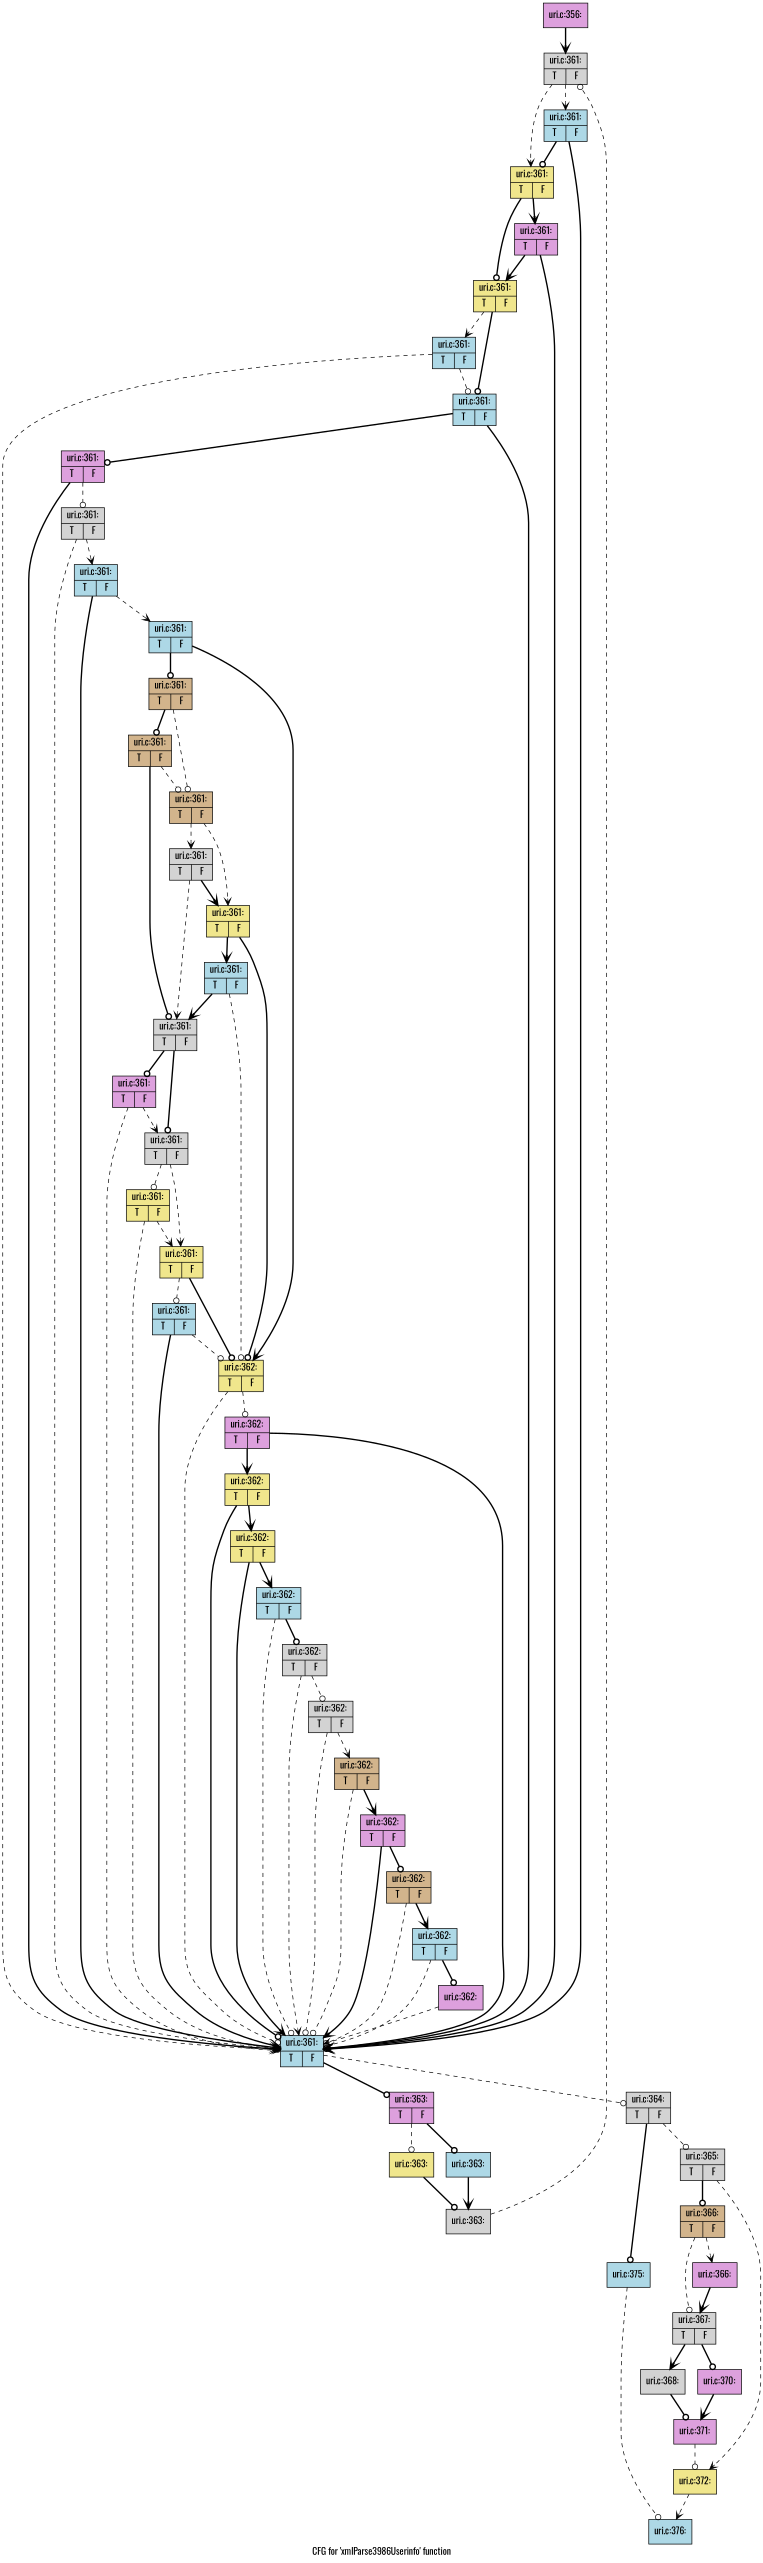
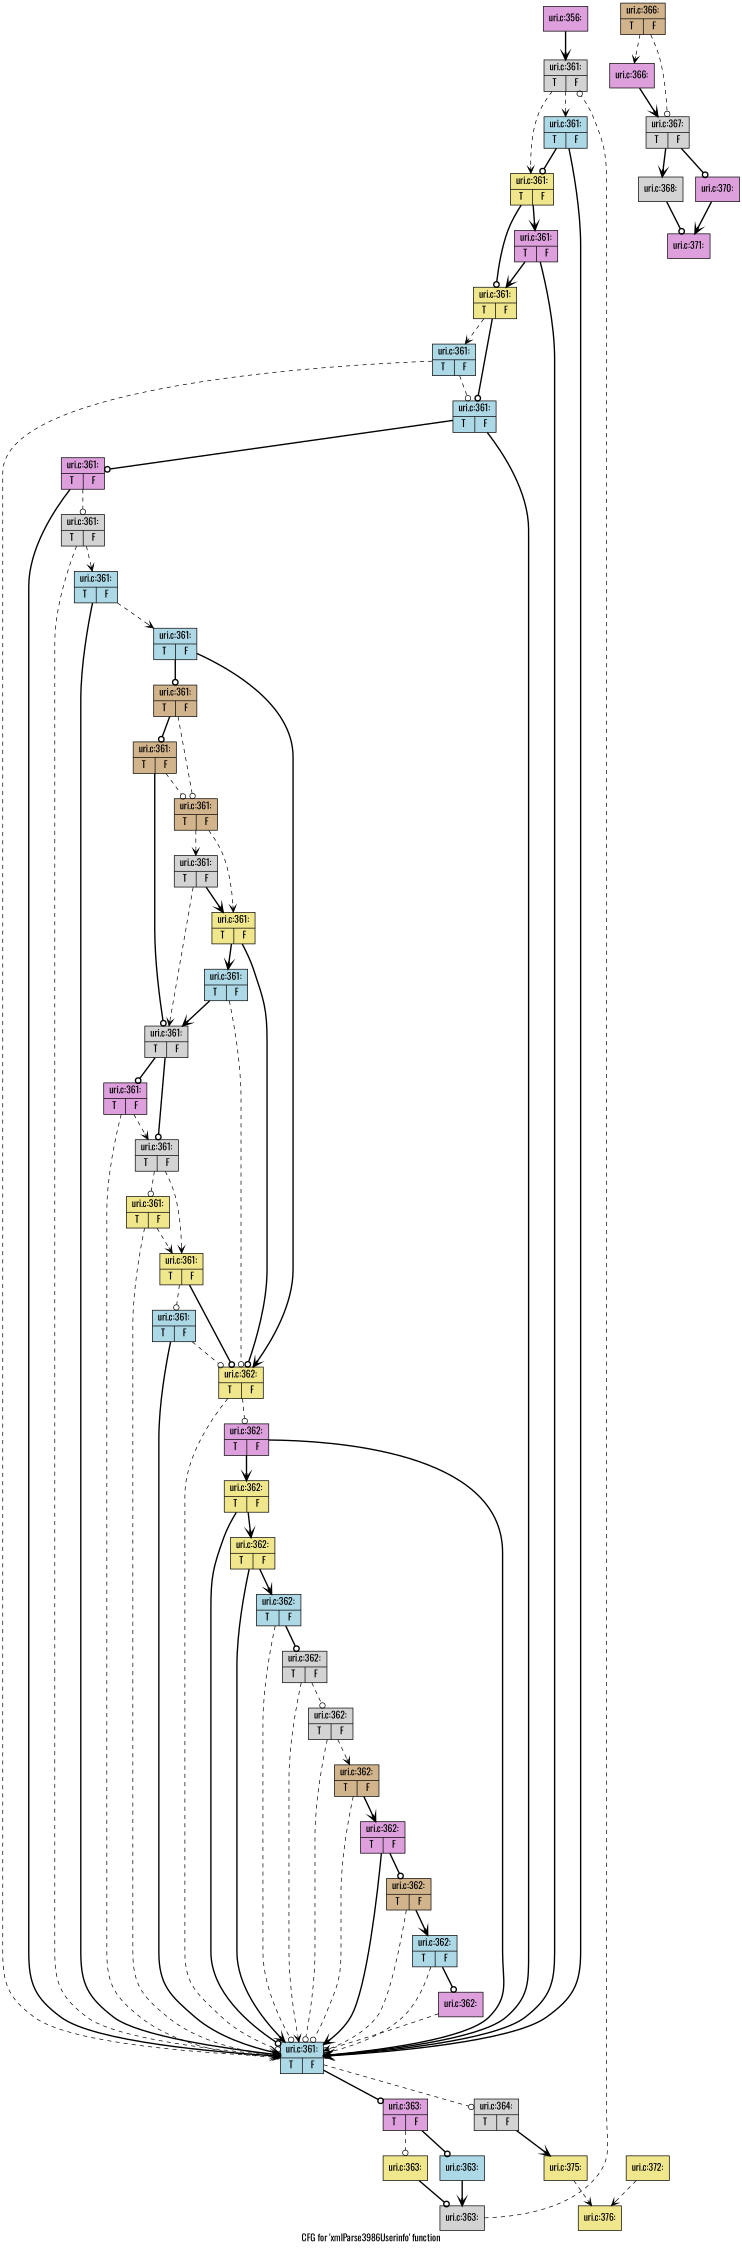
(703, 2165) -> none
(639, 2190) -> (531, 2141)
(629, 2275) -> (566, 2168)
(621, 2405) -> (579, 2187)
(695, 2454) -> none
(670, 2532) -> (600, 2218)
